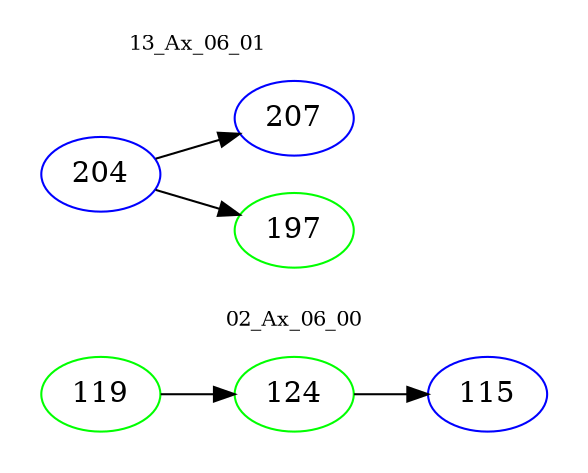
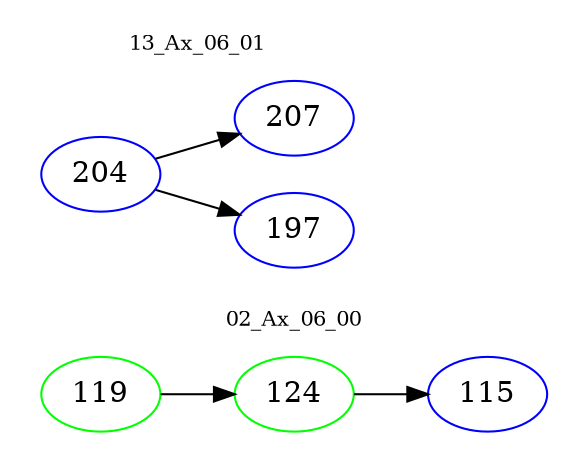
(294, 230) -> (294, 230)
